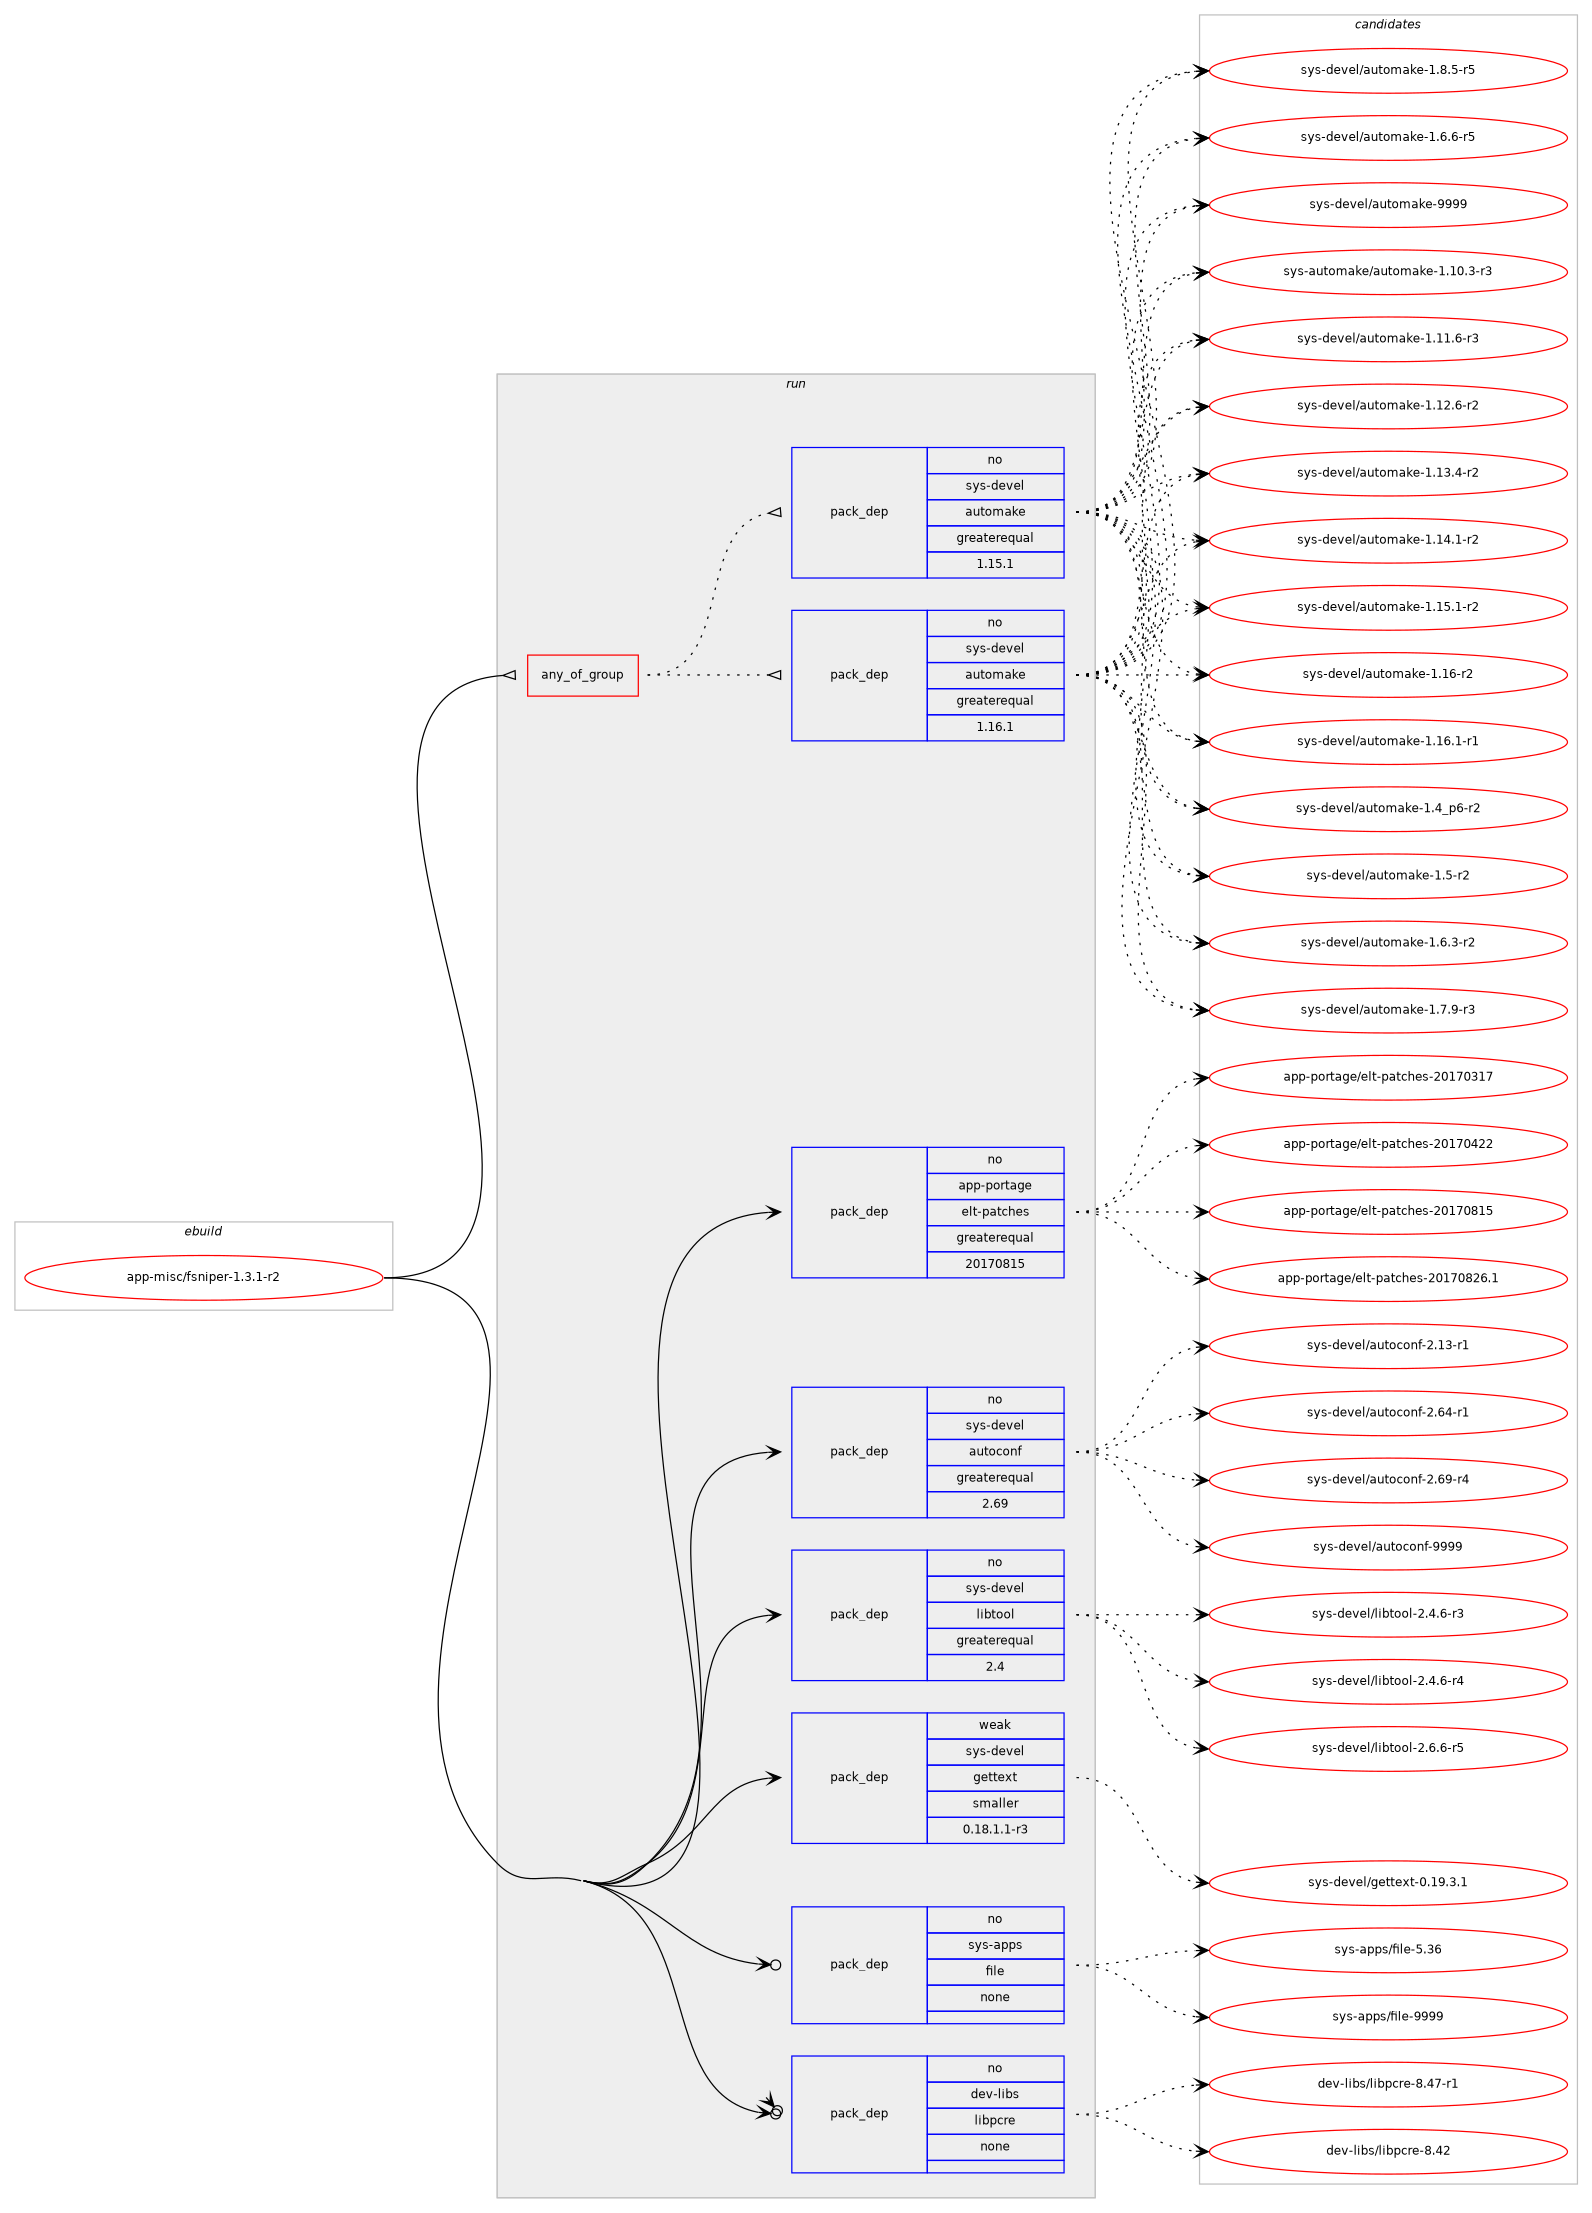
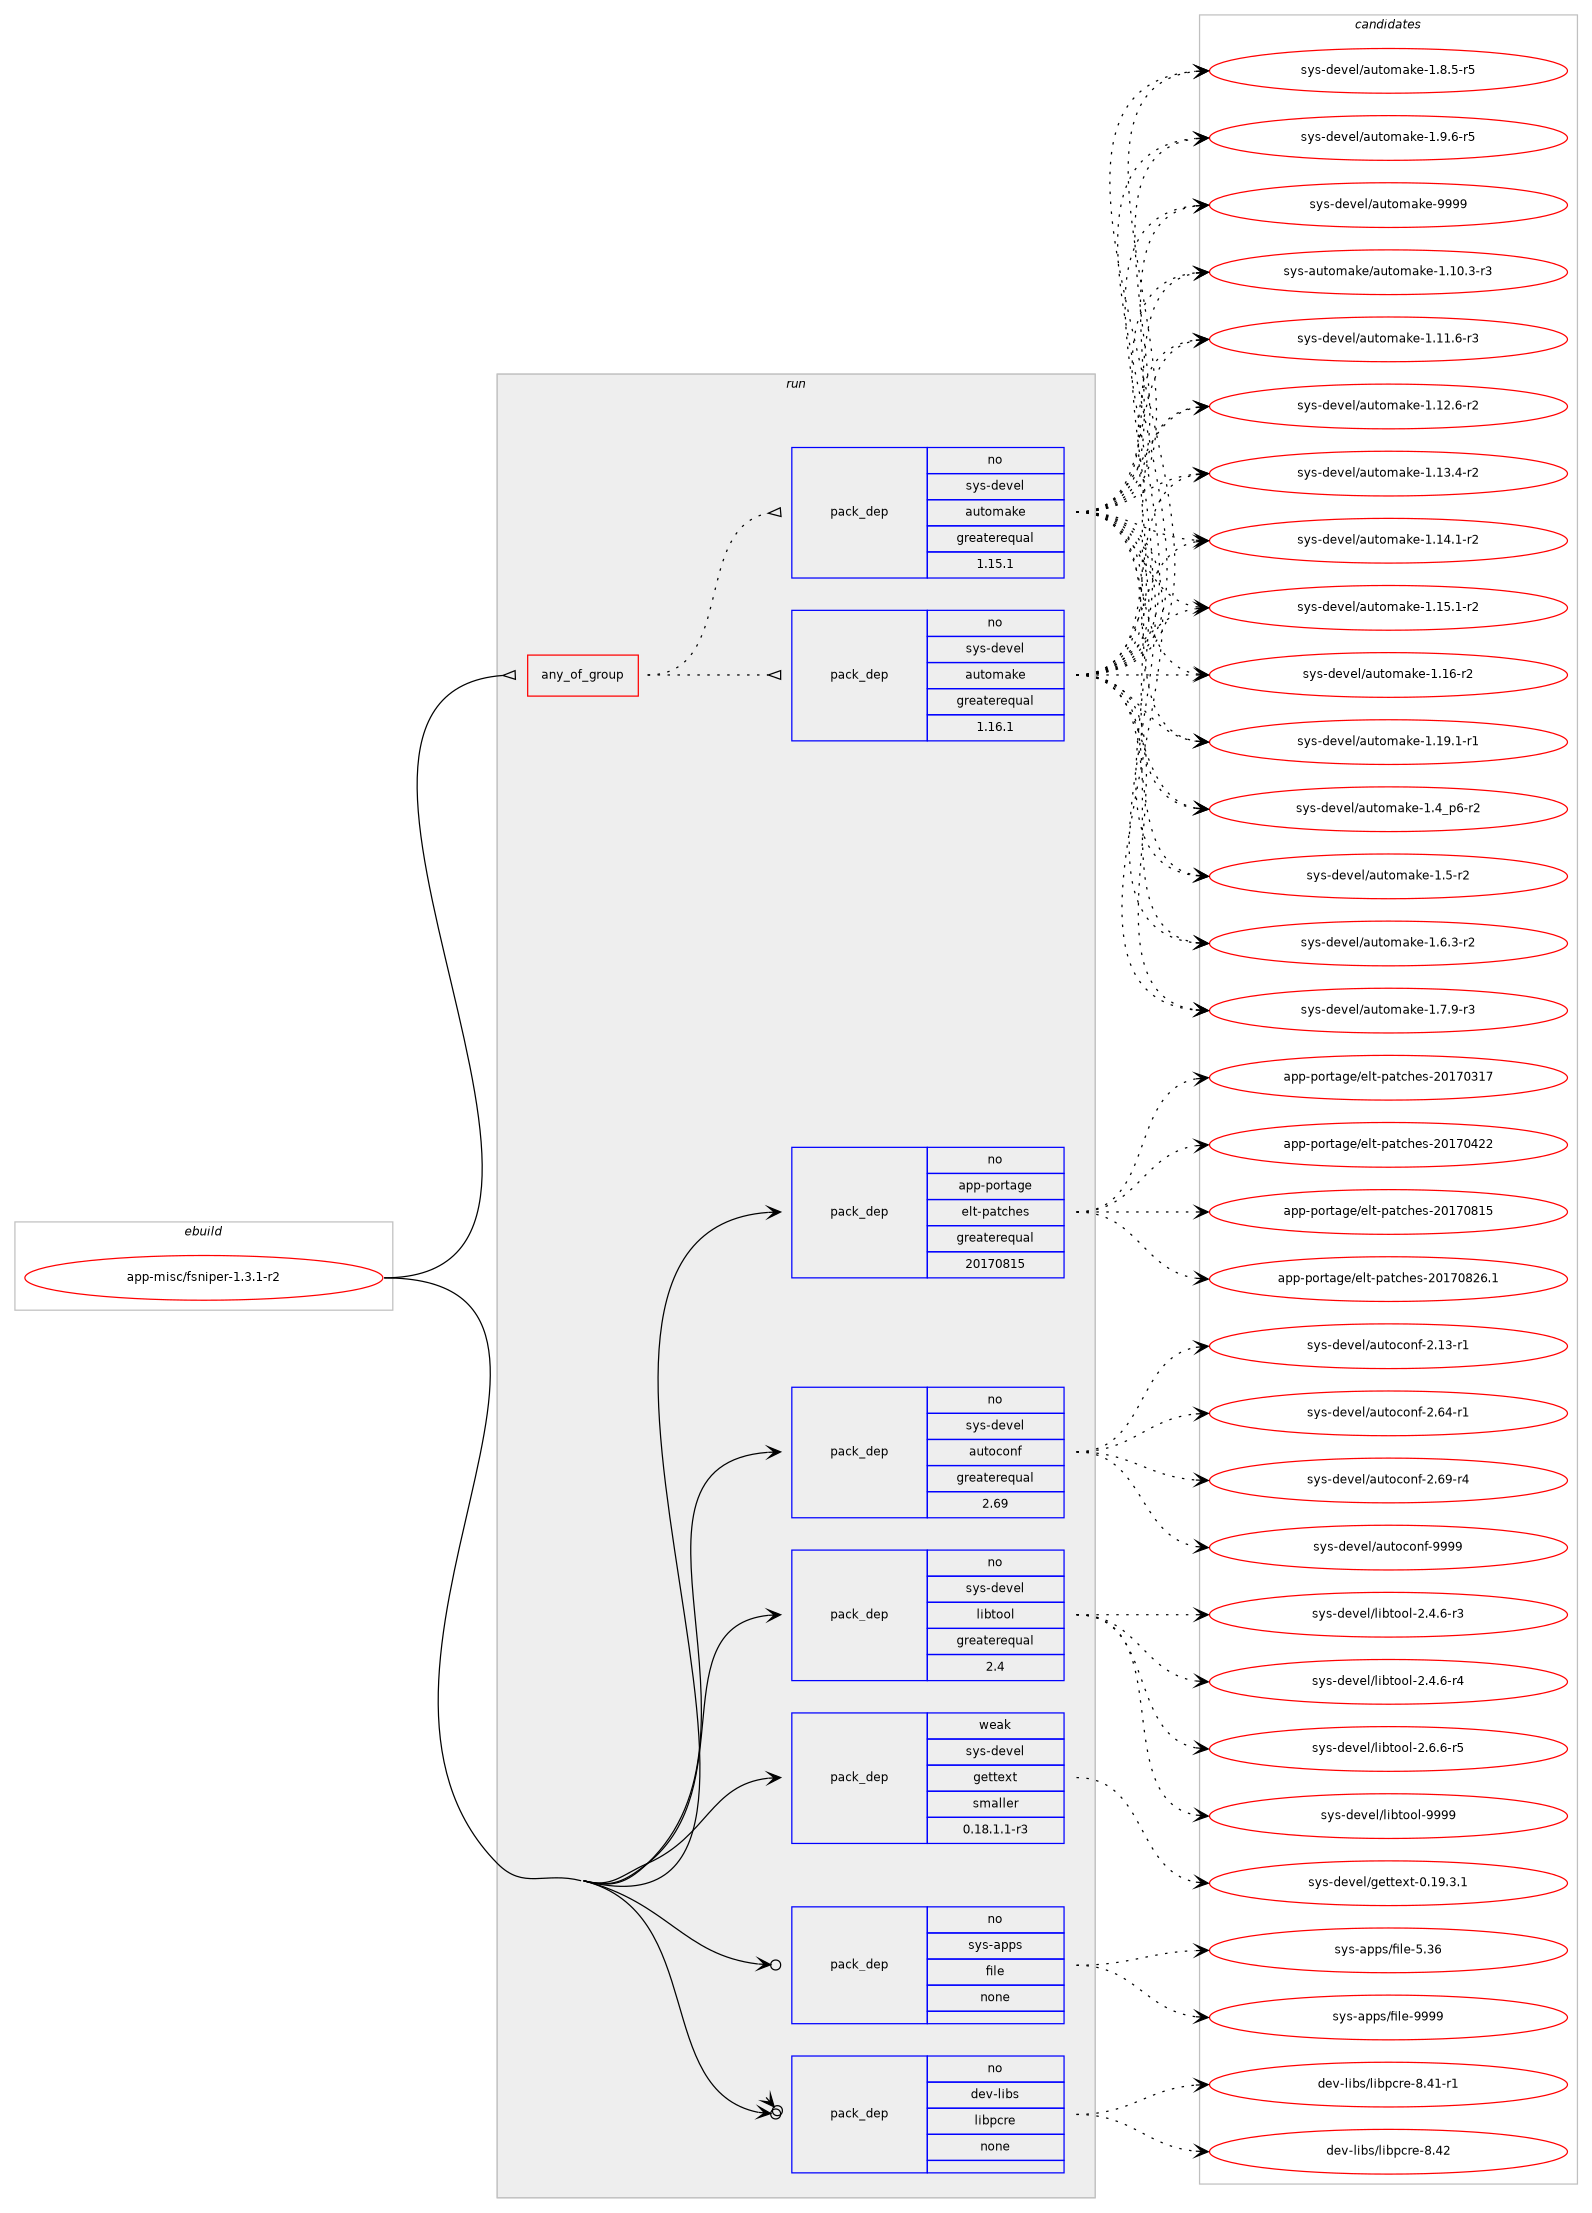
(1388, 138) -> (1388, 138)
(1388, 742) -> (1388, 742)
none -> (1388, 1816)
(1388, 2085) -> (1388, 2085)
